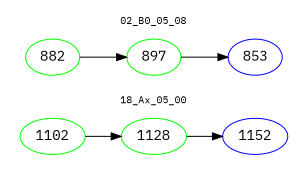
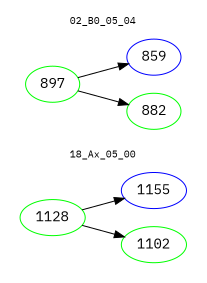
(154, 22) -> (103, 22)
(98, 57) -> (98, 96)
(255, 57) -> (154, 57)
(98, 136) -> (98, 230)
(255, 136) -> (154, 191)
